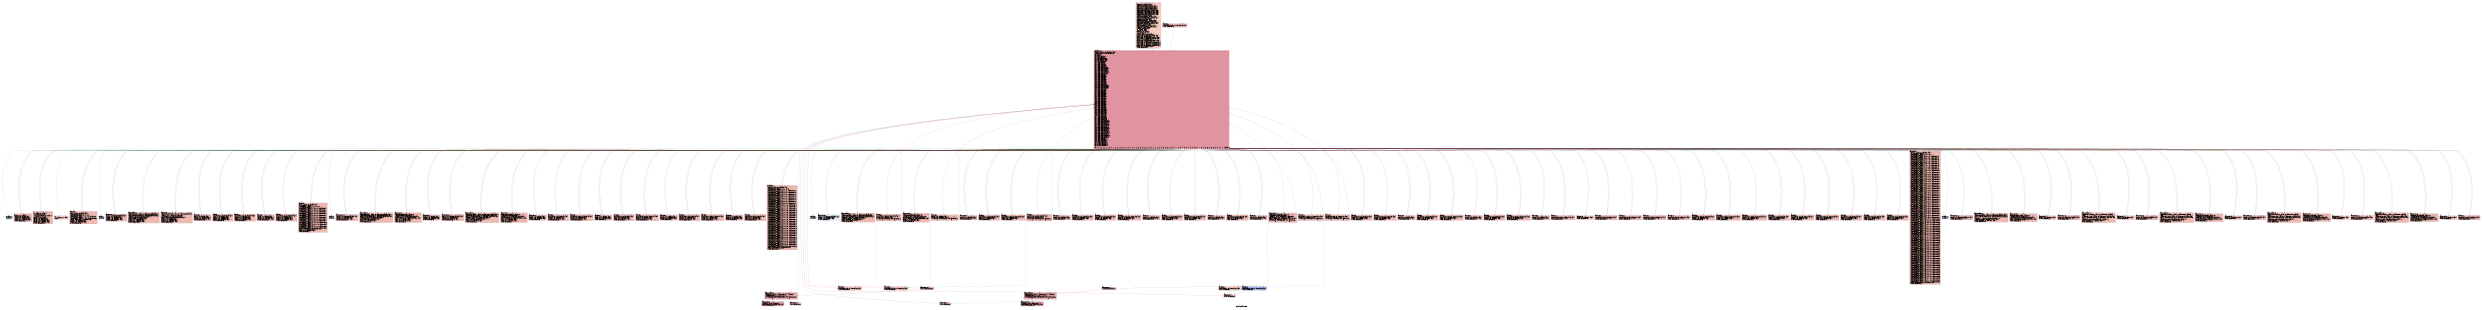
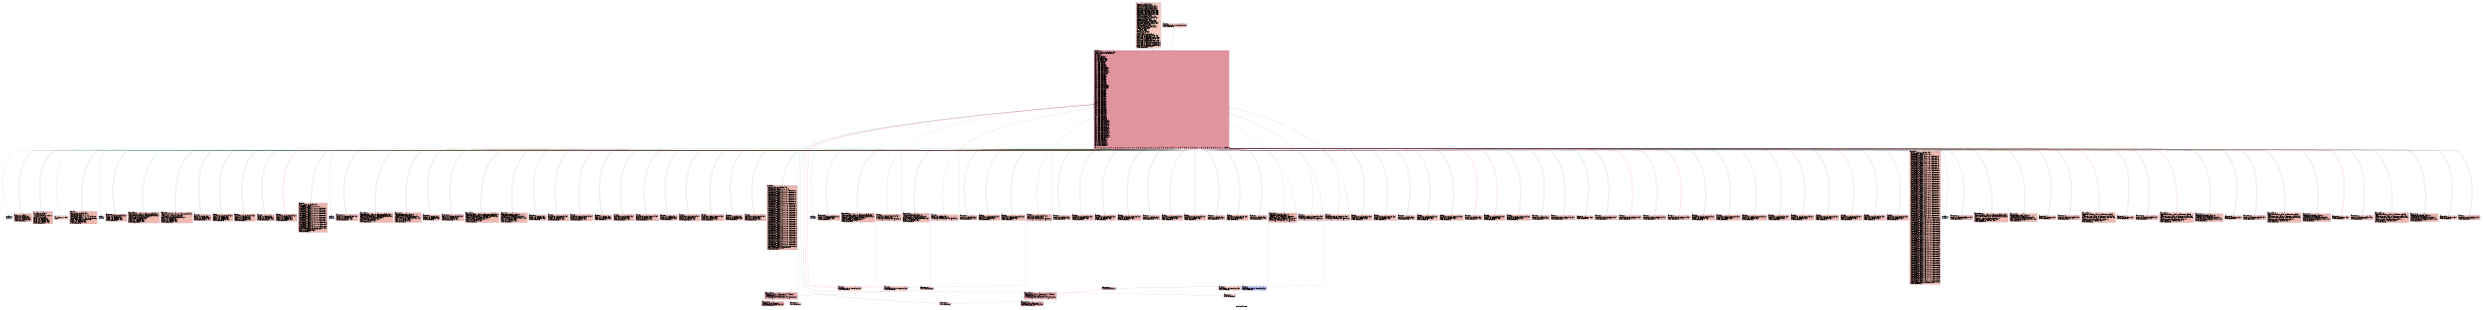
(829, 218) -> (829, 218)
